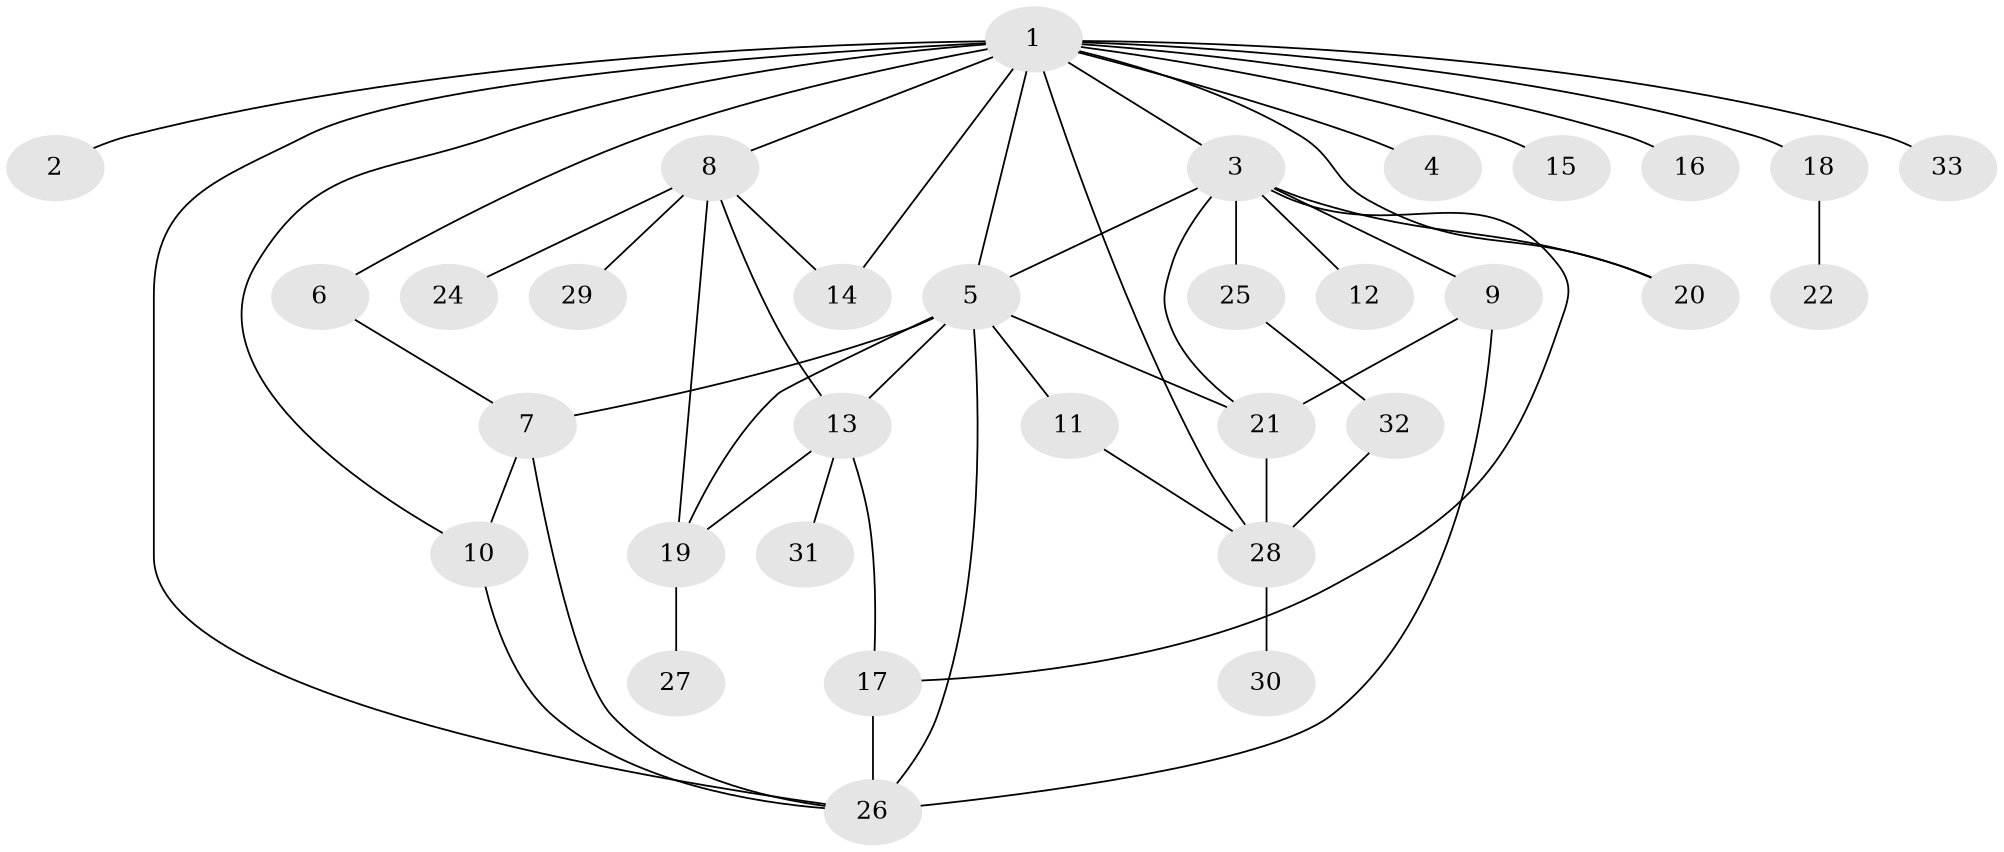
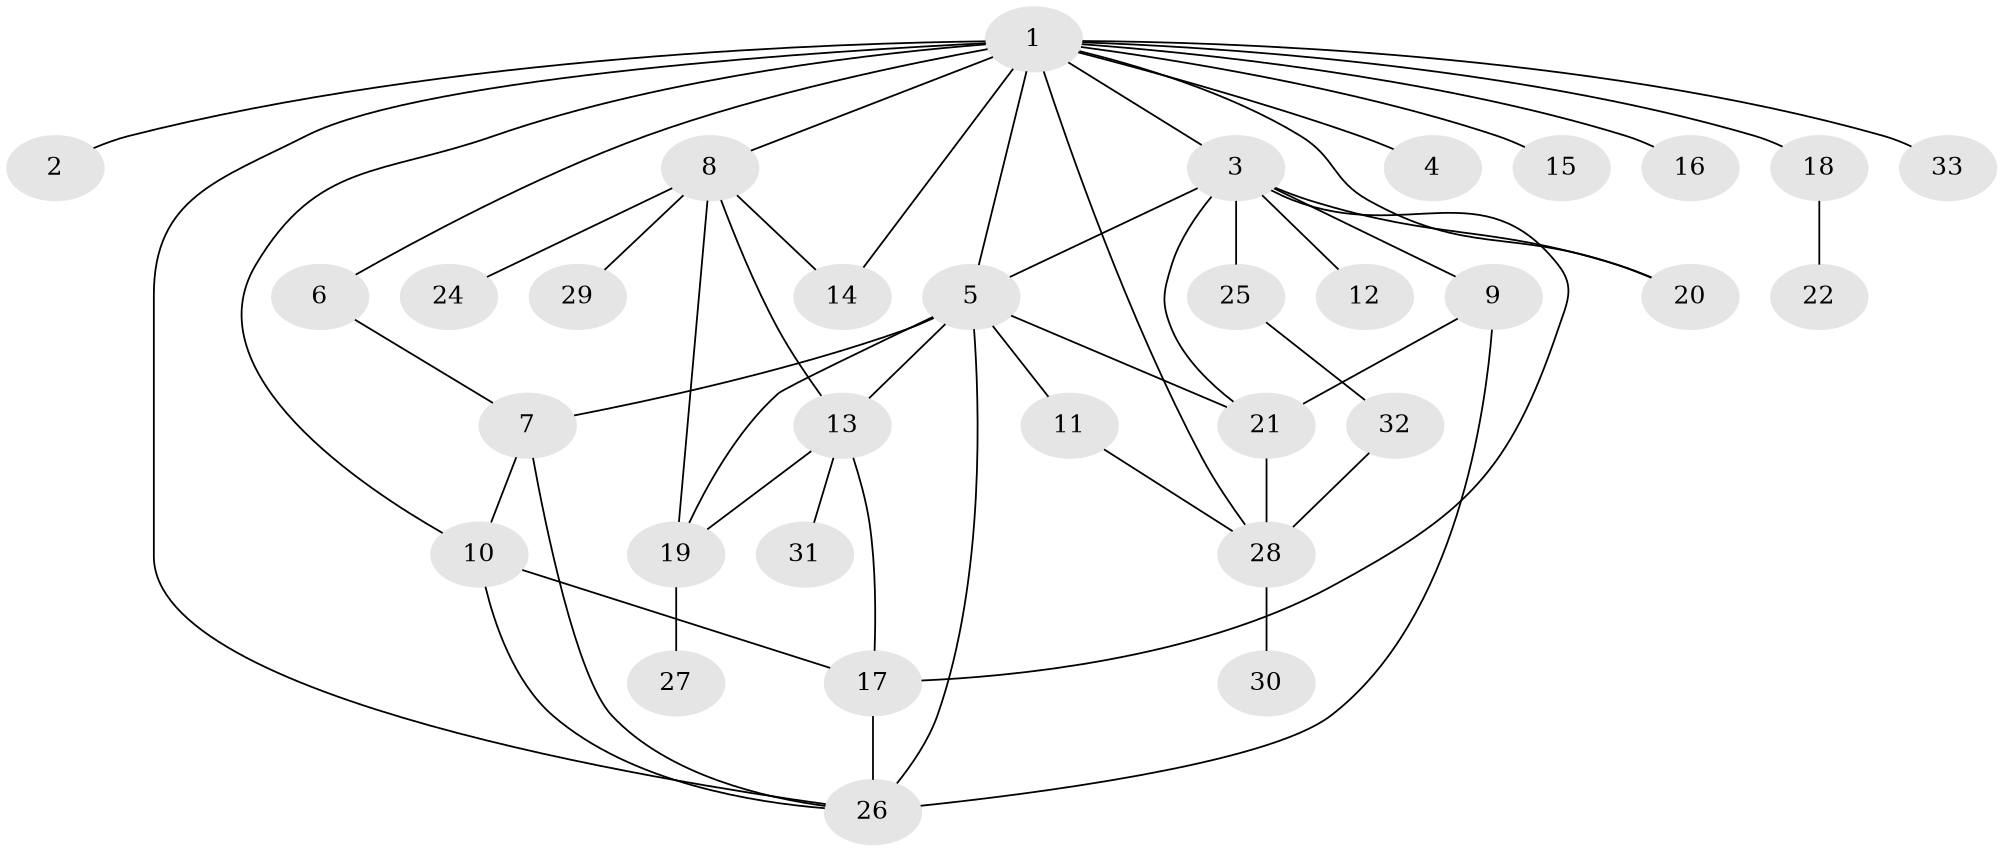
none -> (661, 614)
